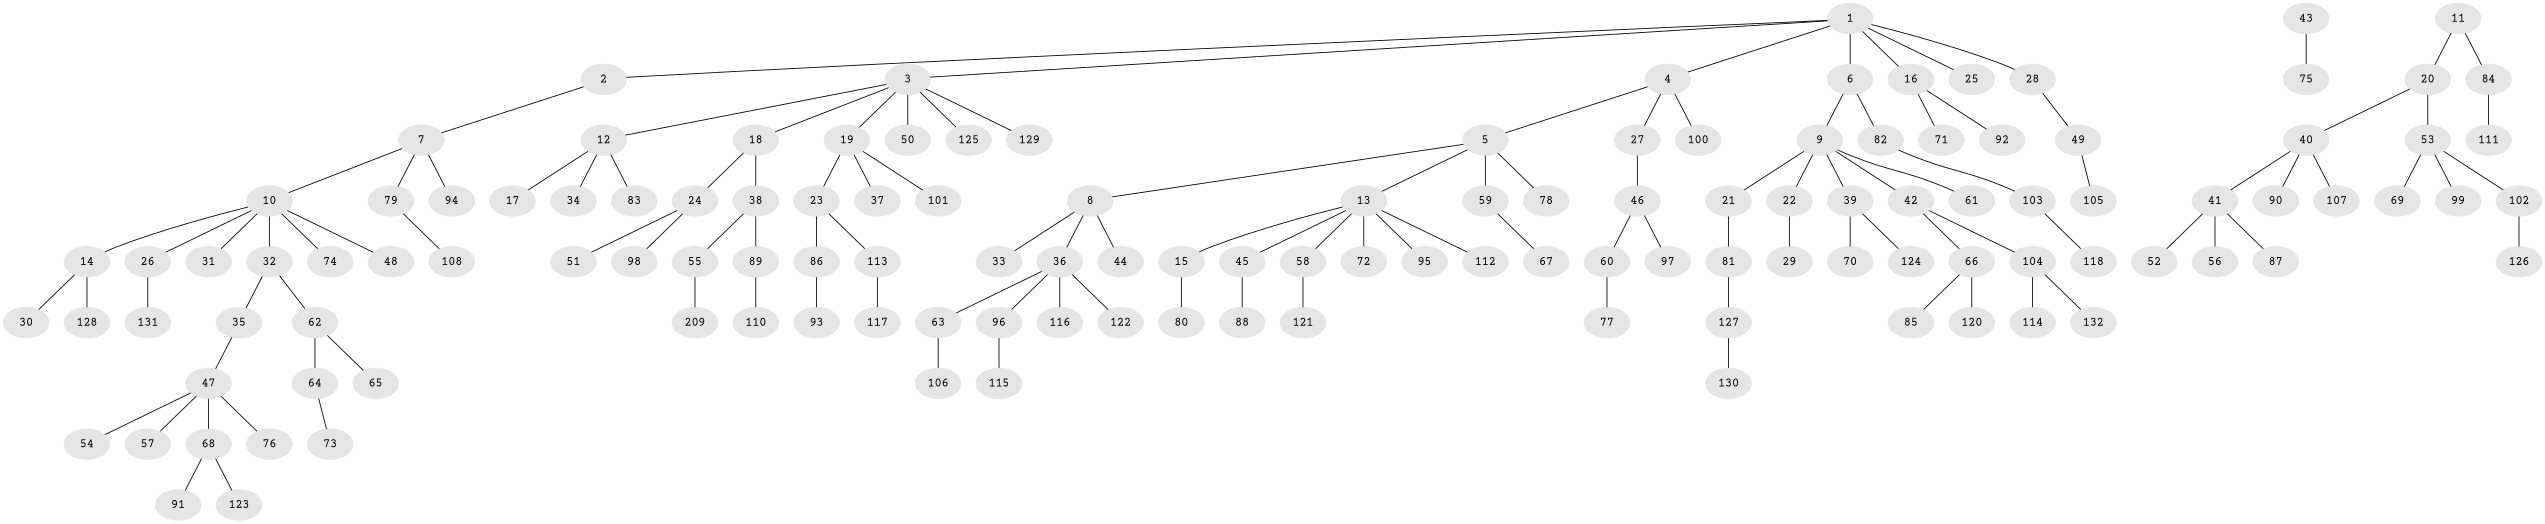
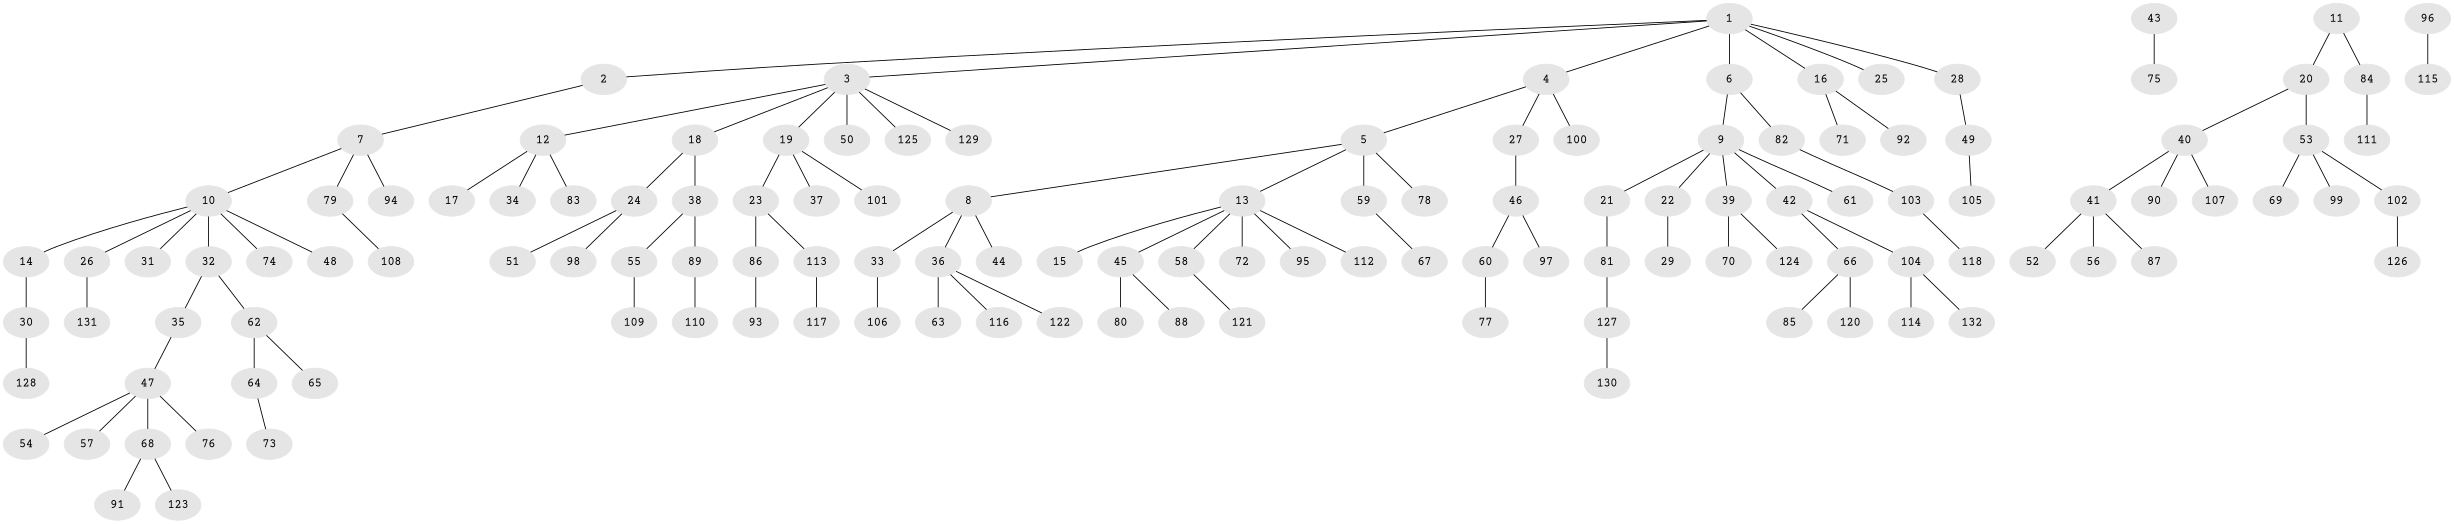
(87, 292) -> (26, 353)
(1029, 292) -> none
(1181, 292) -> (1121, 292)
(695, 323) -> (634, 323)
(938, 353) -> (877, 292)
